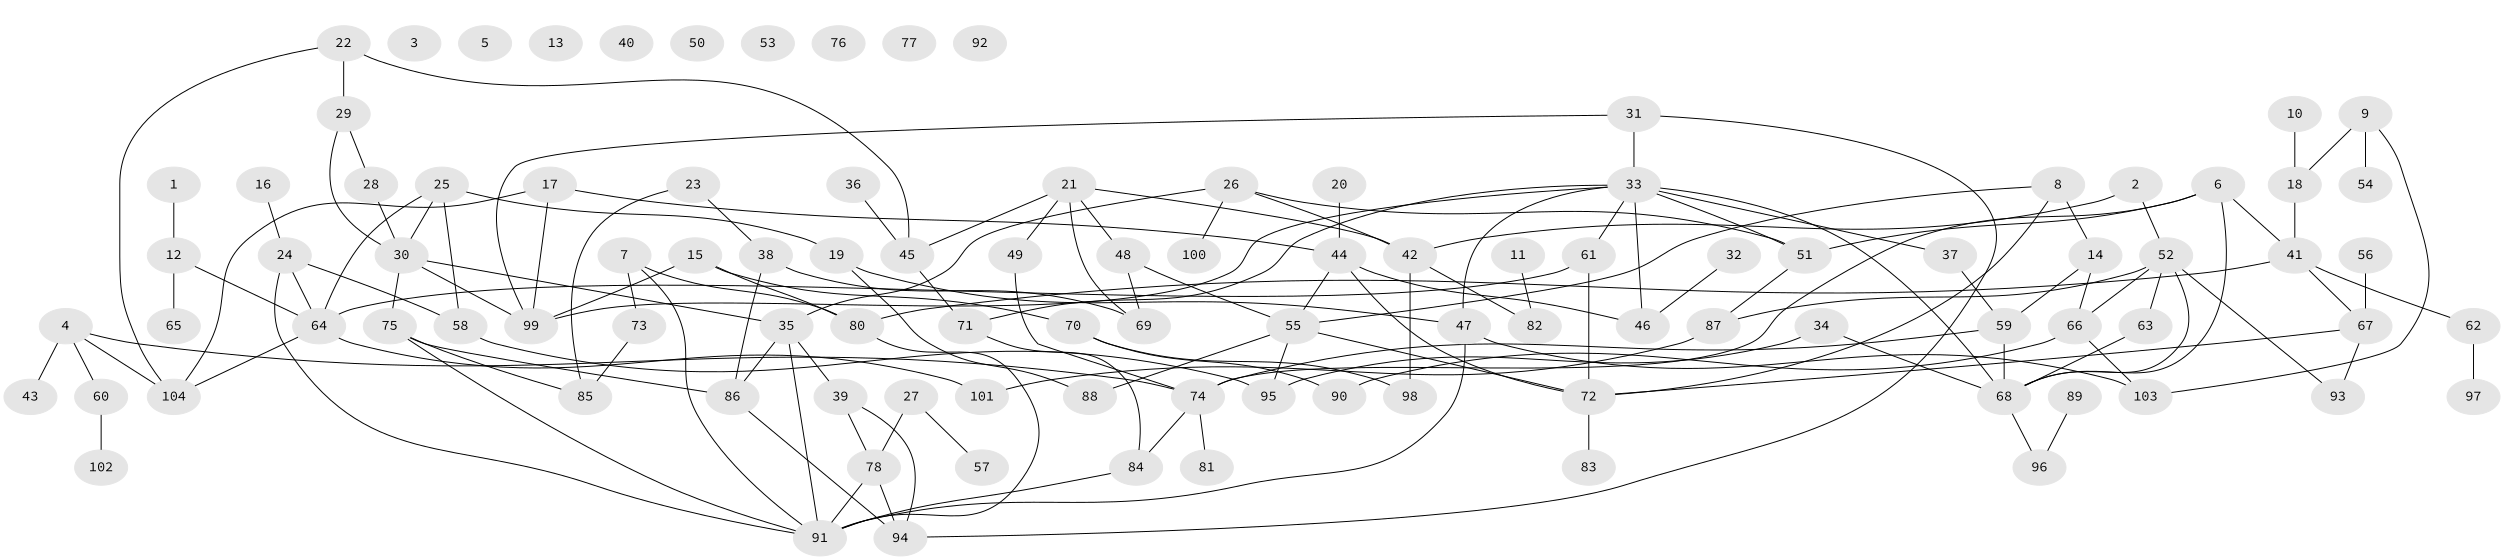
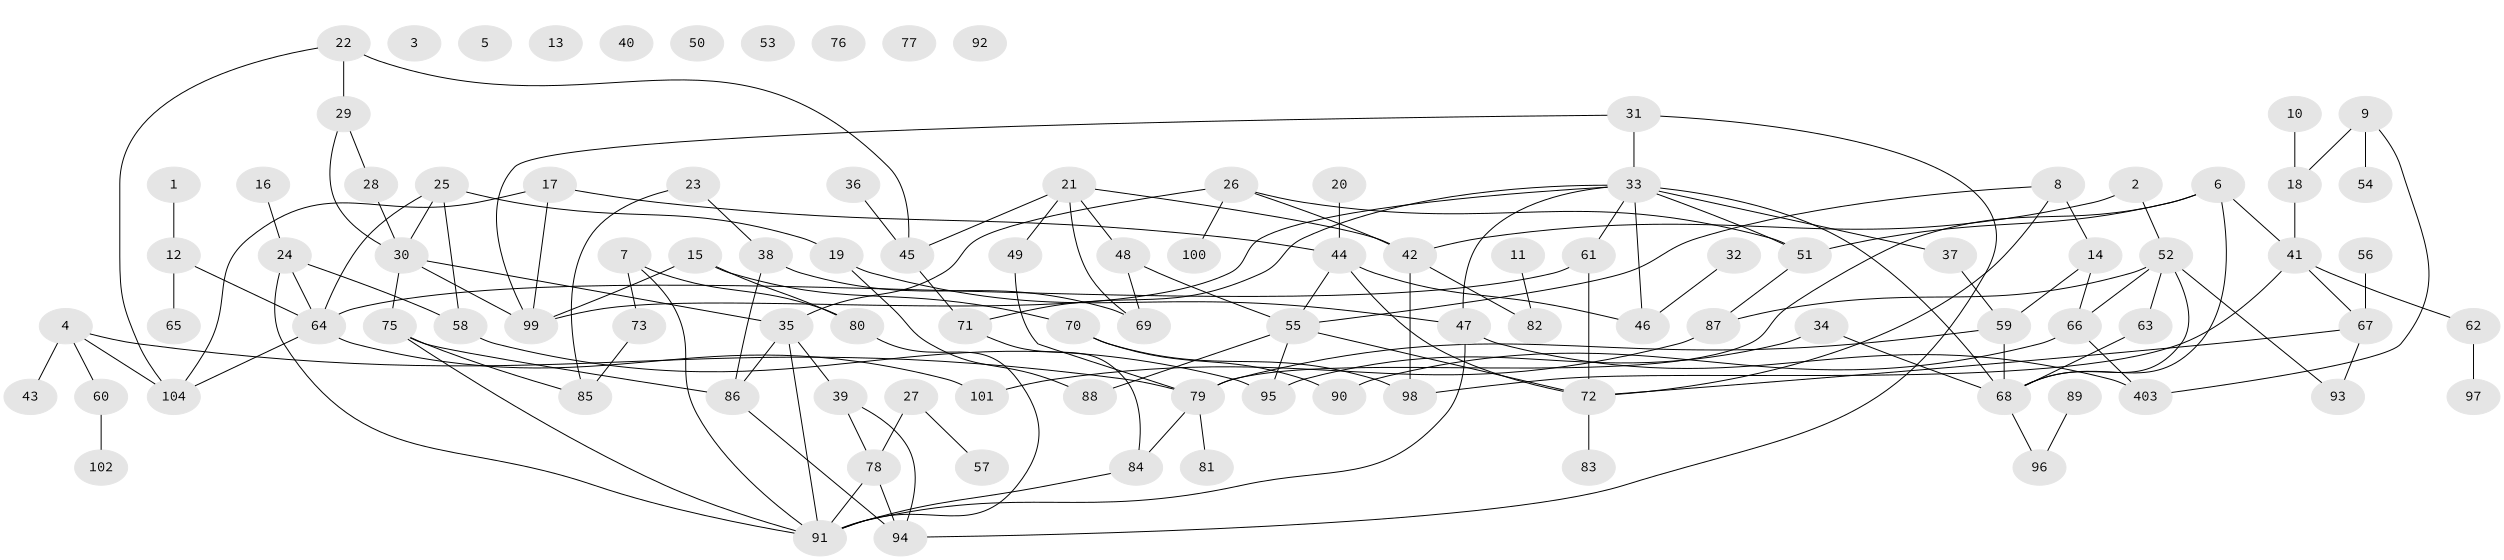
(1610, 287) -> (1959, 373)
(1198, 397) -> (1198, 397)
(2146, 397) -> (2146, 397)
